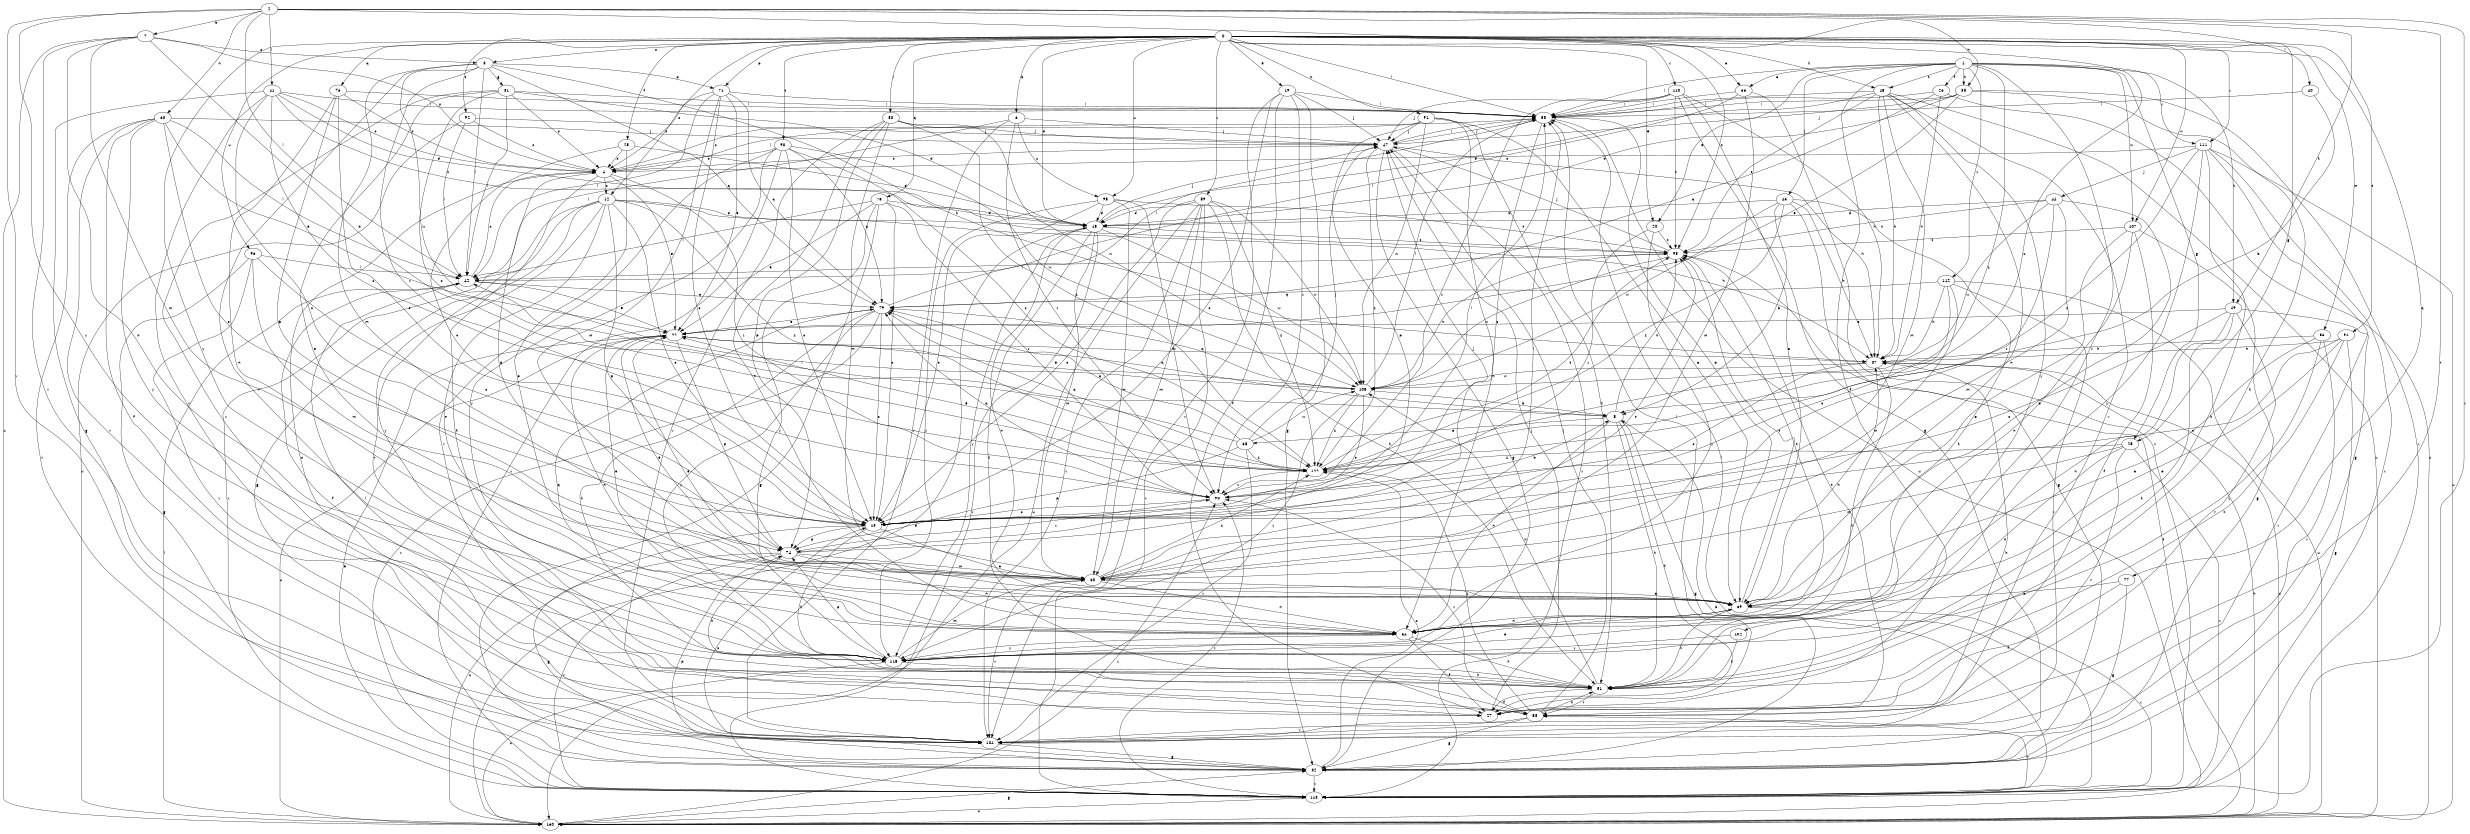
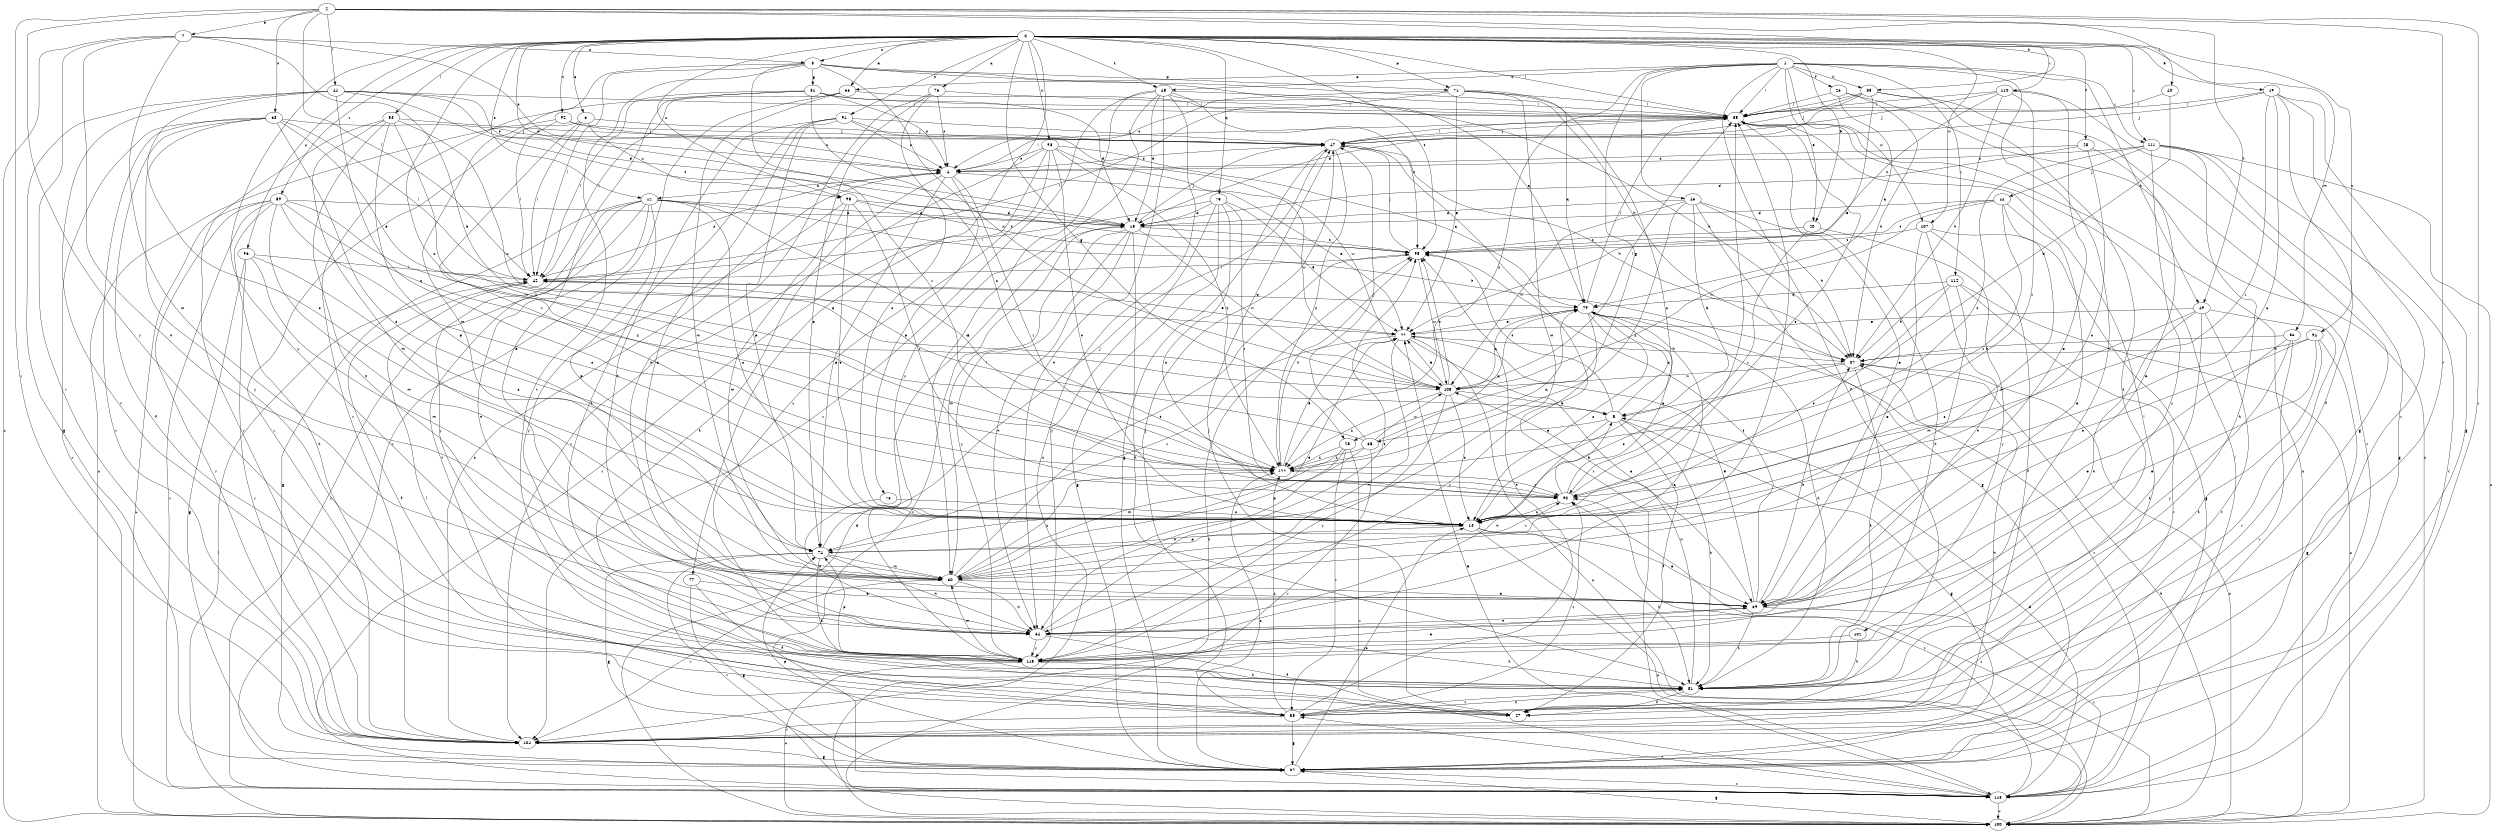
(725, 444) -> (1167, 444)
none -> (888, 498)
(550, 825) -> (1998, 825)
